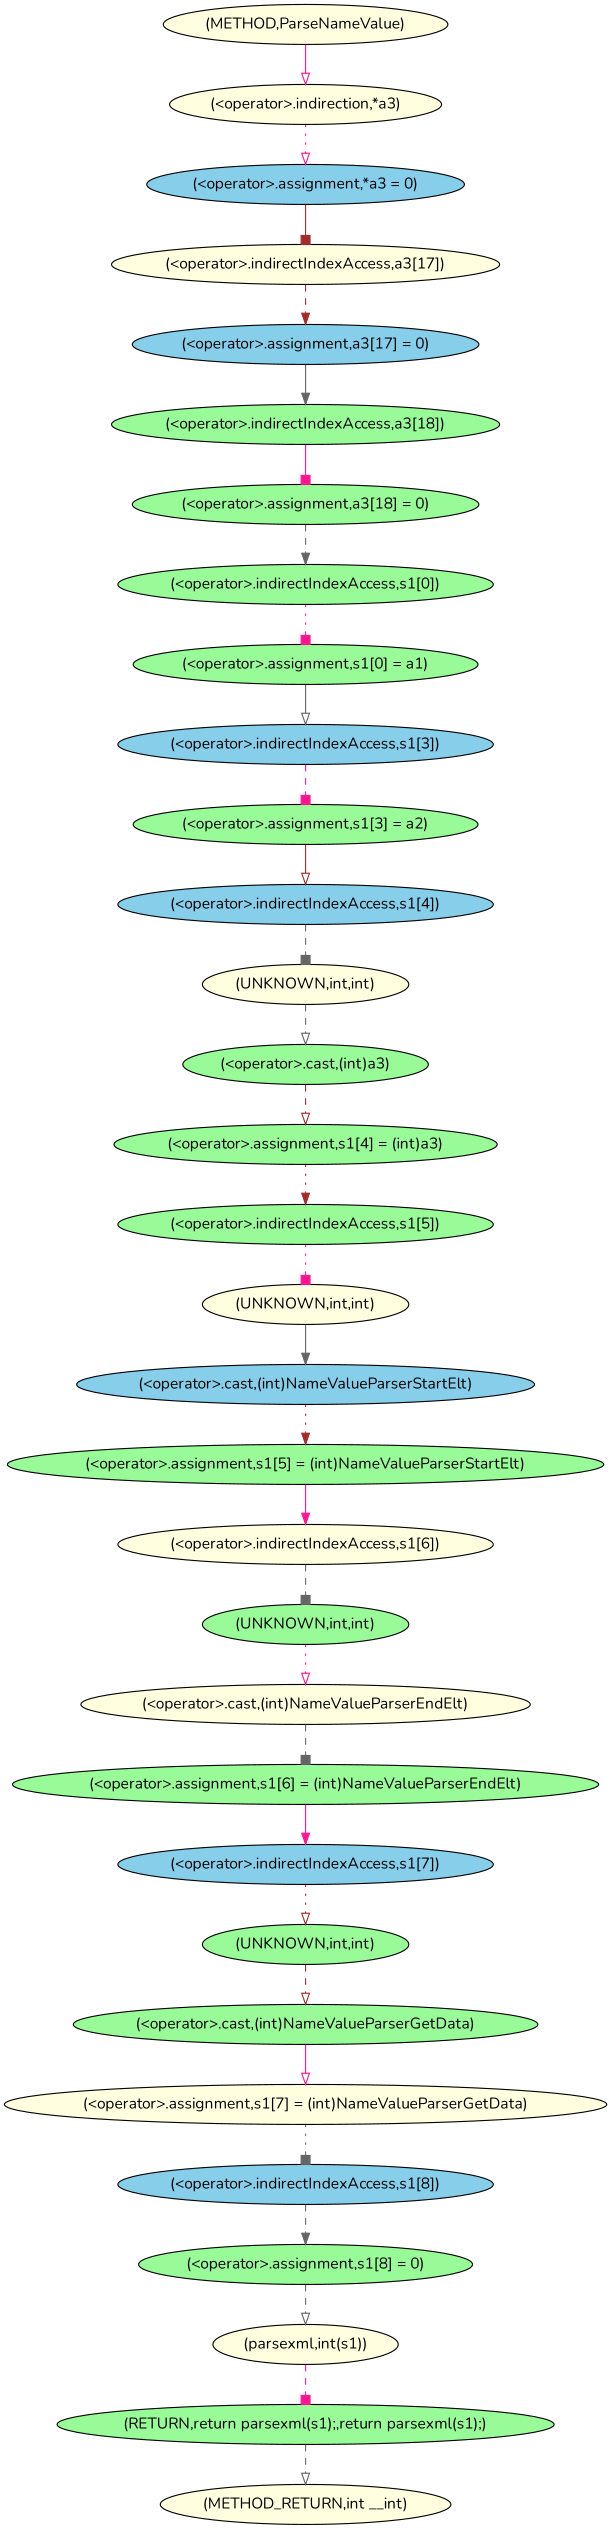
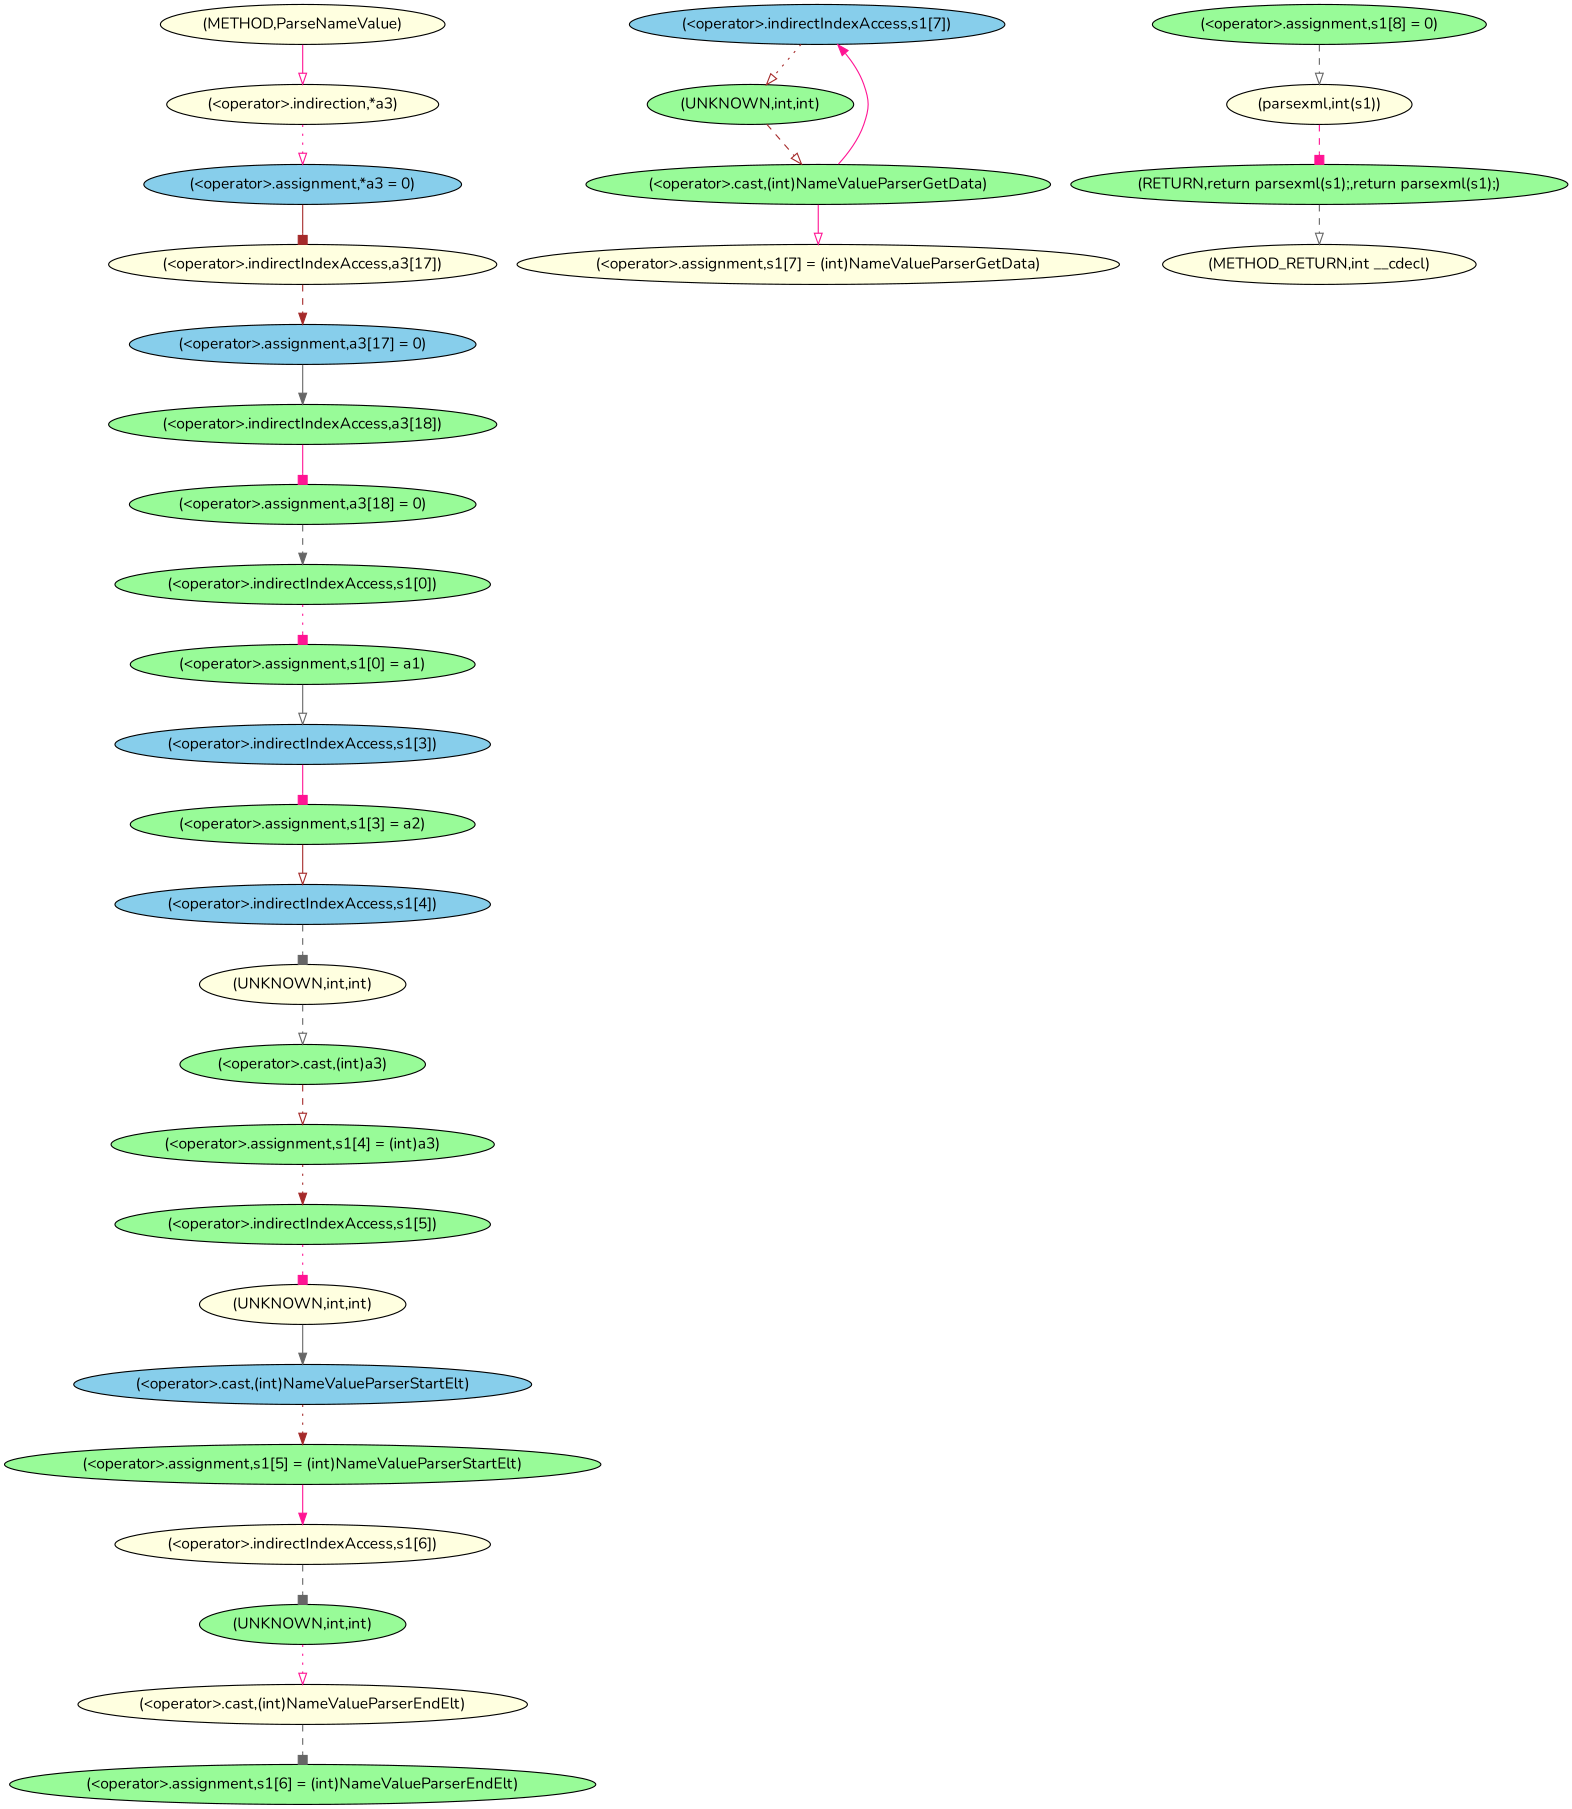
(306, 779) -> (303, 779)
(306, 1819) -> (868, 110)
(306, 2184) -> none
(306, 2504) -> (1319, 264)
